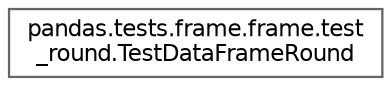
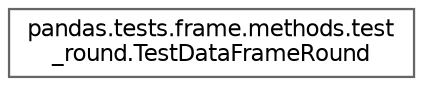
(196, 43) -> (212, 43)
